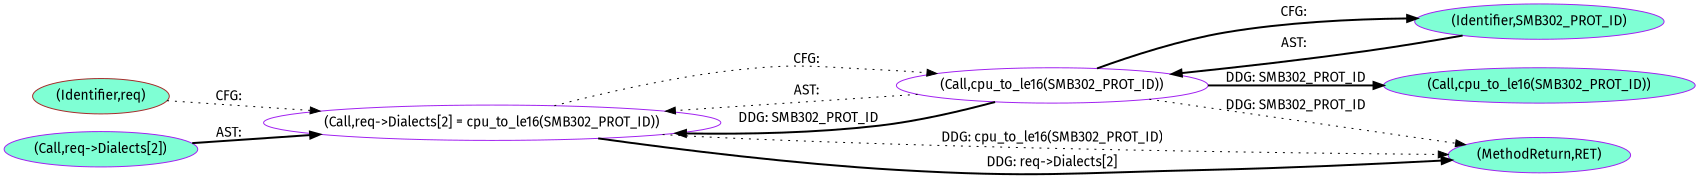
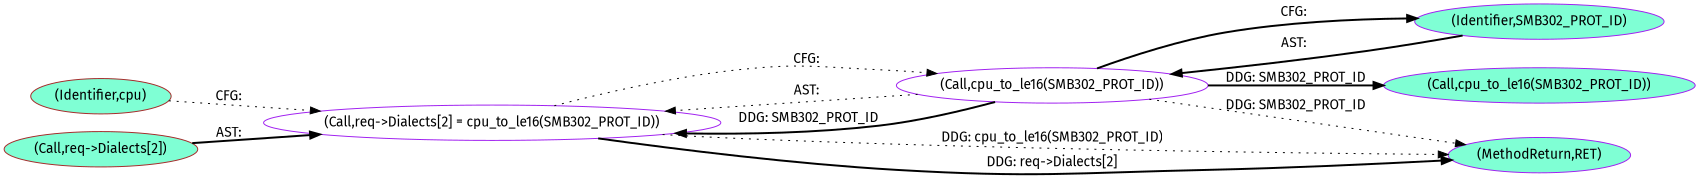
(101, 96) -> (101, 96)
(101, 149) -> (101, 149)
